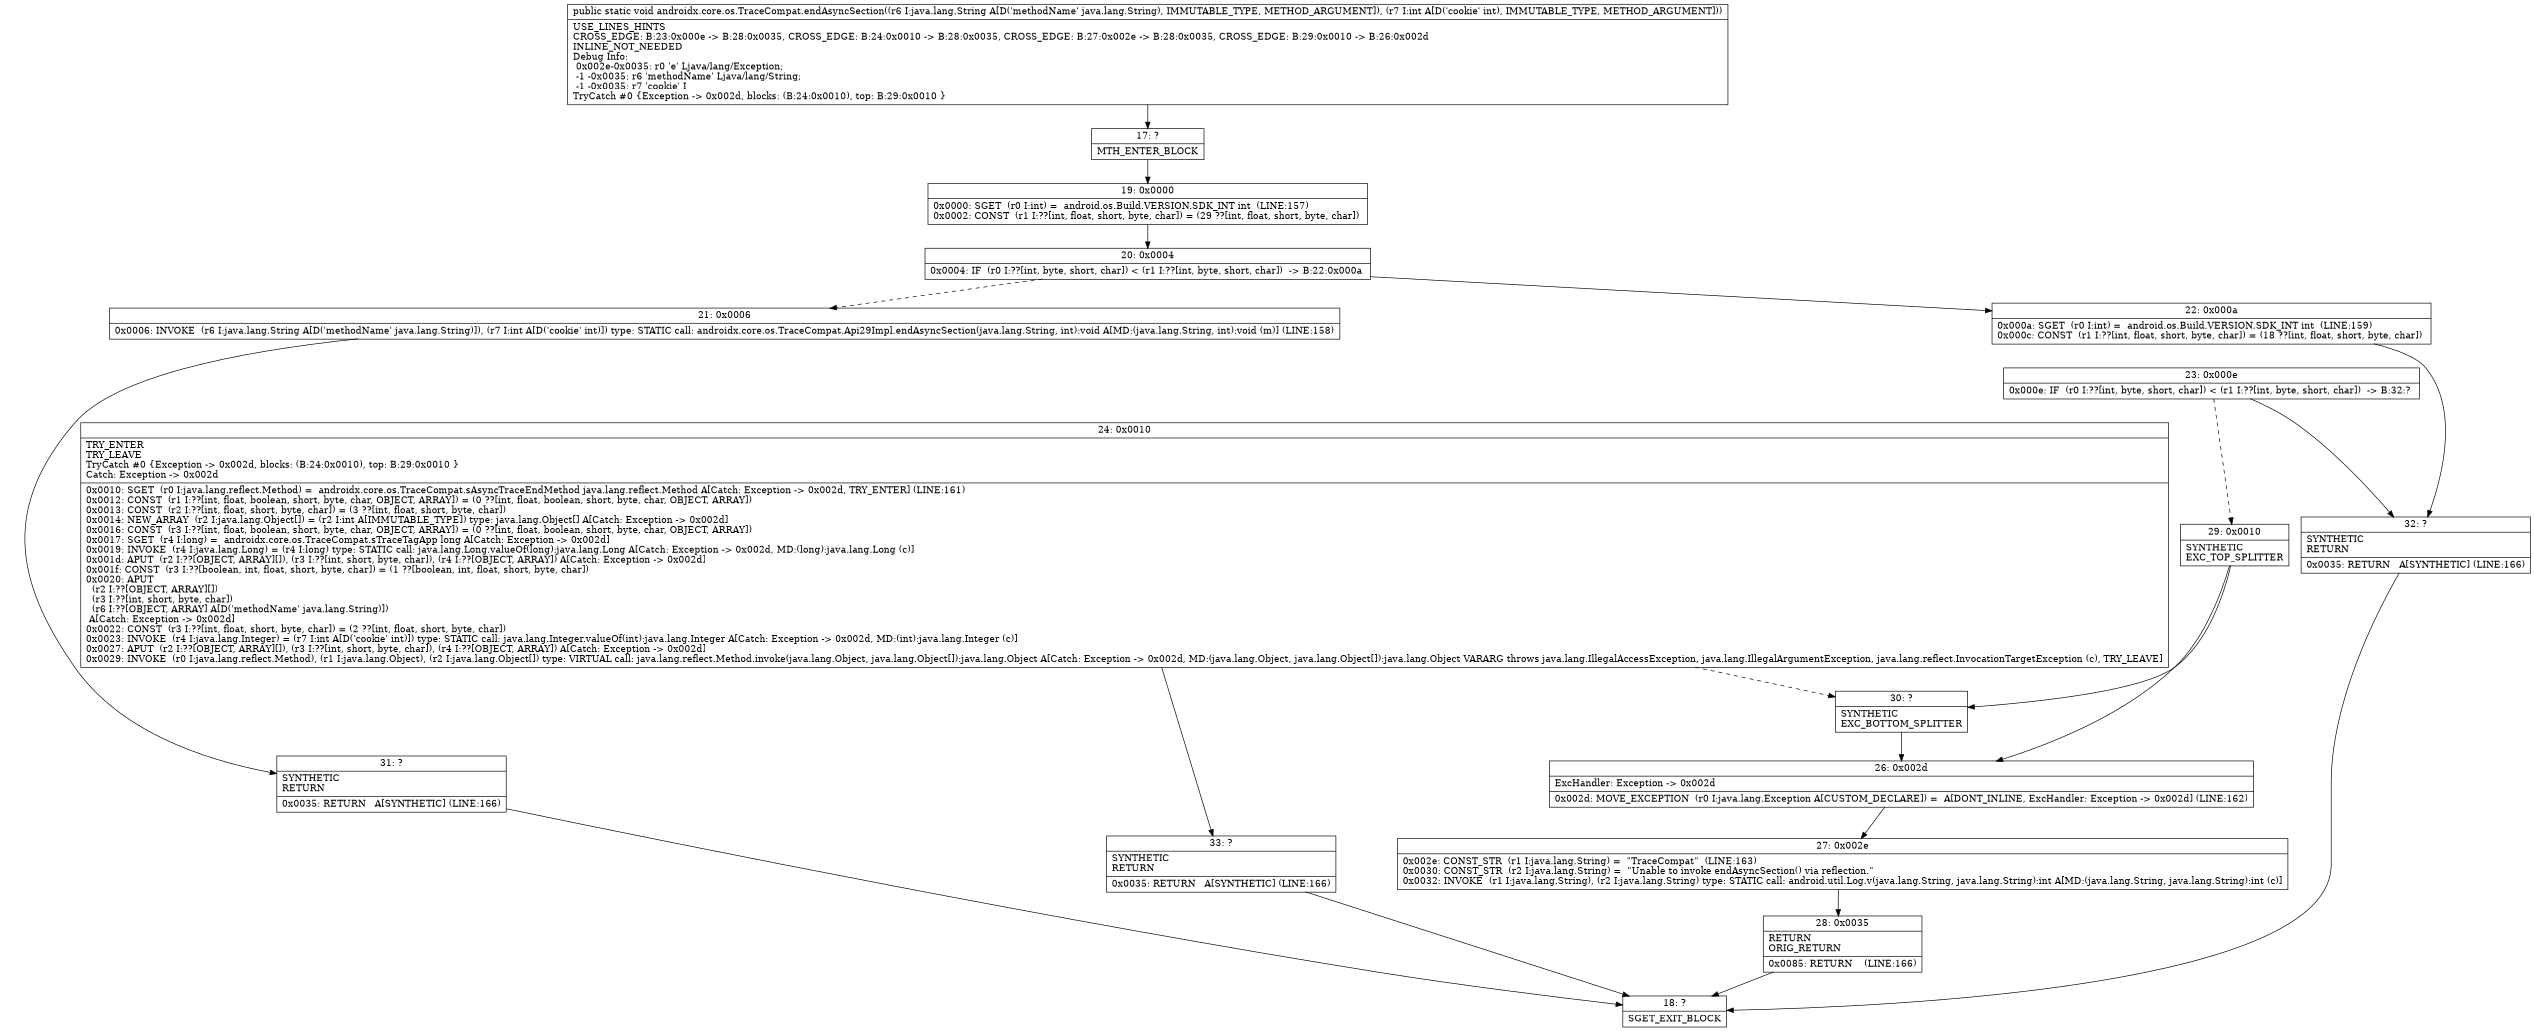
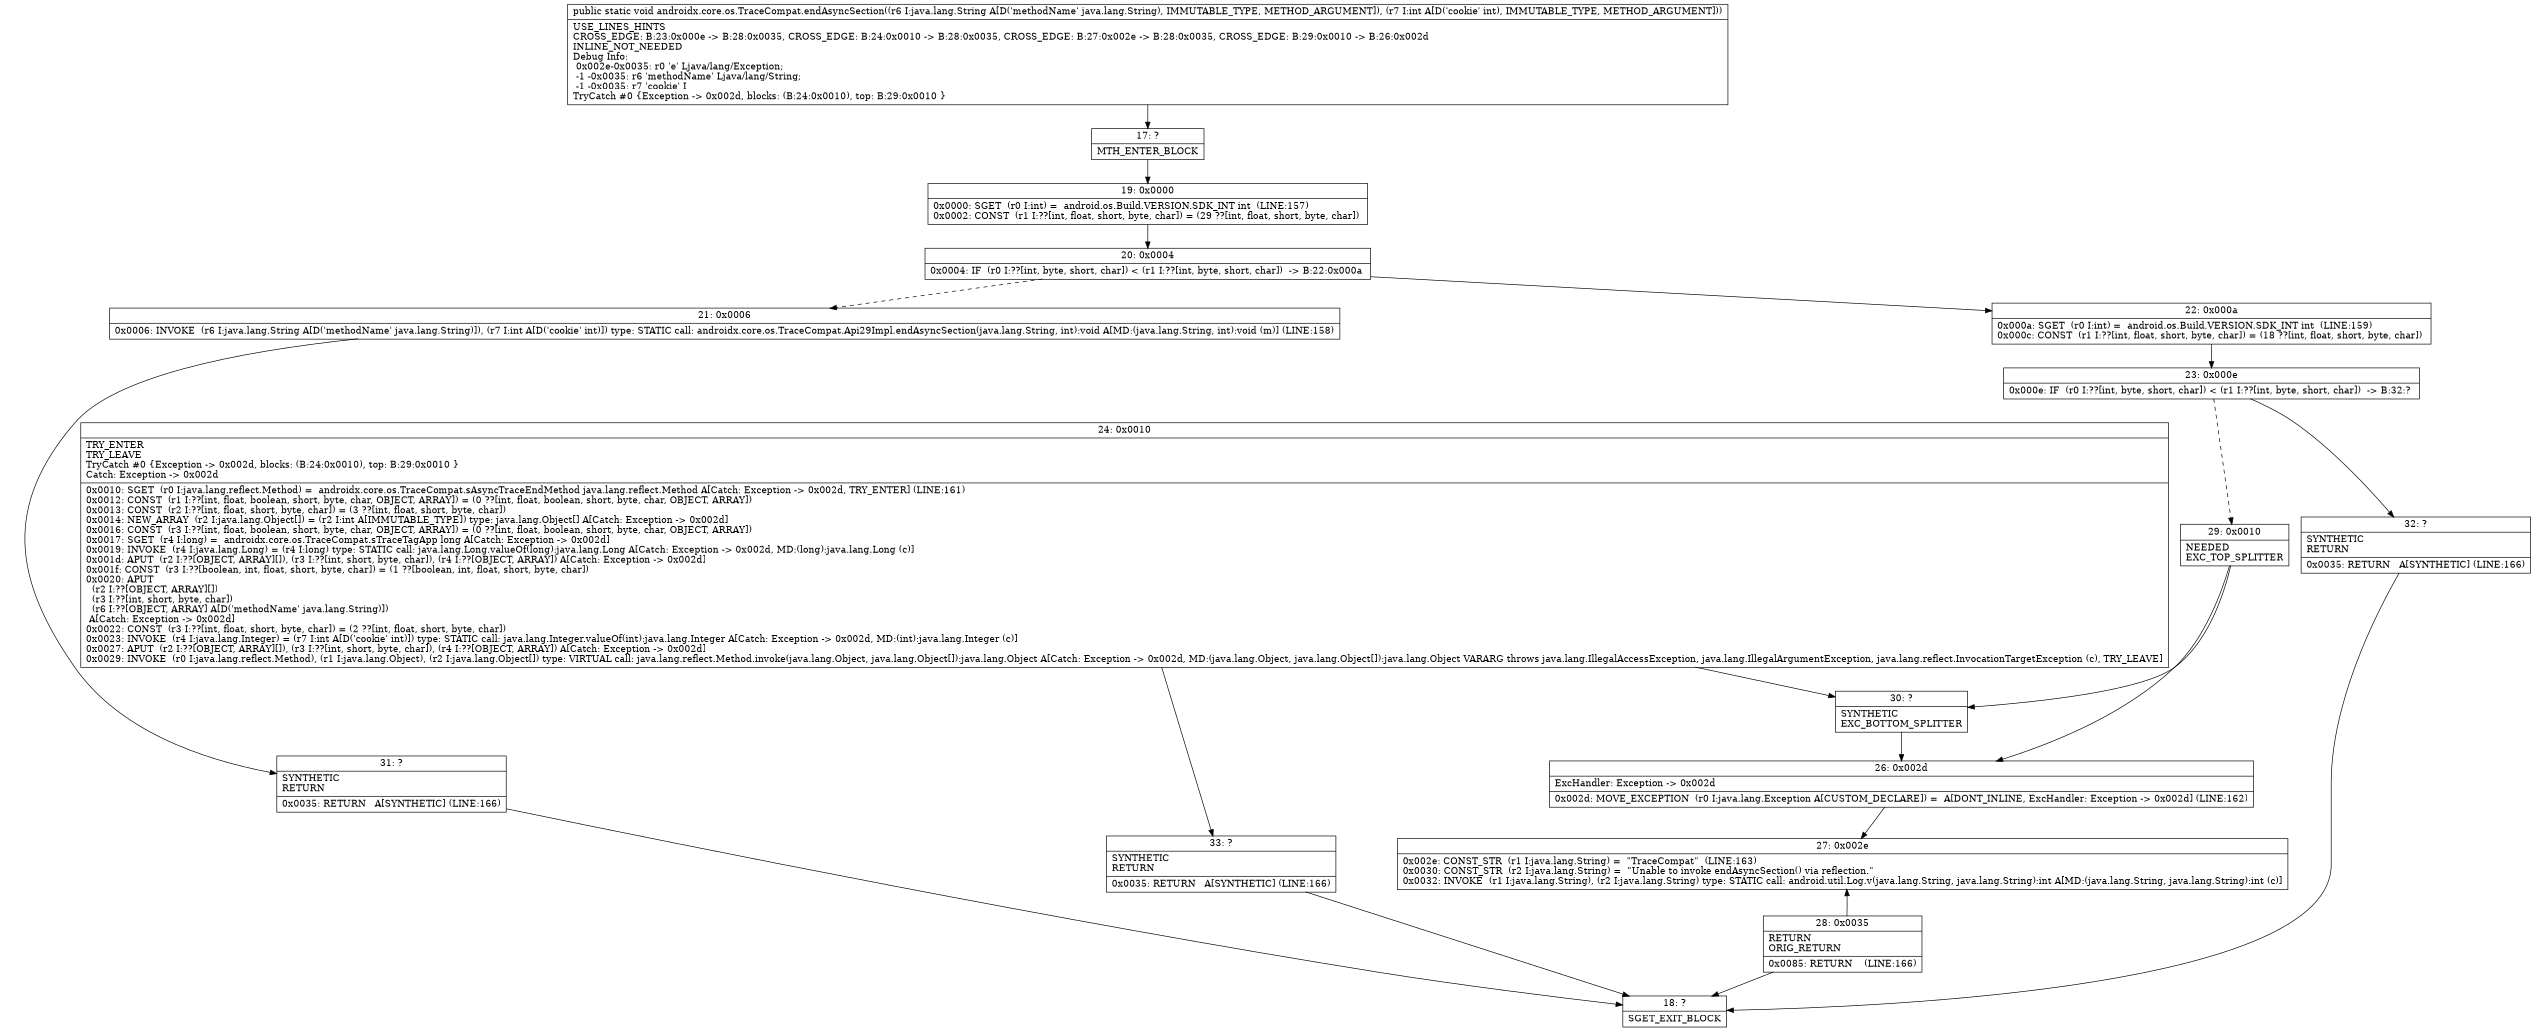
(2443, 409) -> (2212, 353)
(2215, 548) -> (2208, 548)
(1762, 681) -> (1762, 681)
(1838, 899) -> (1847, 906)
